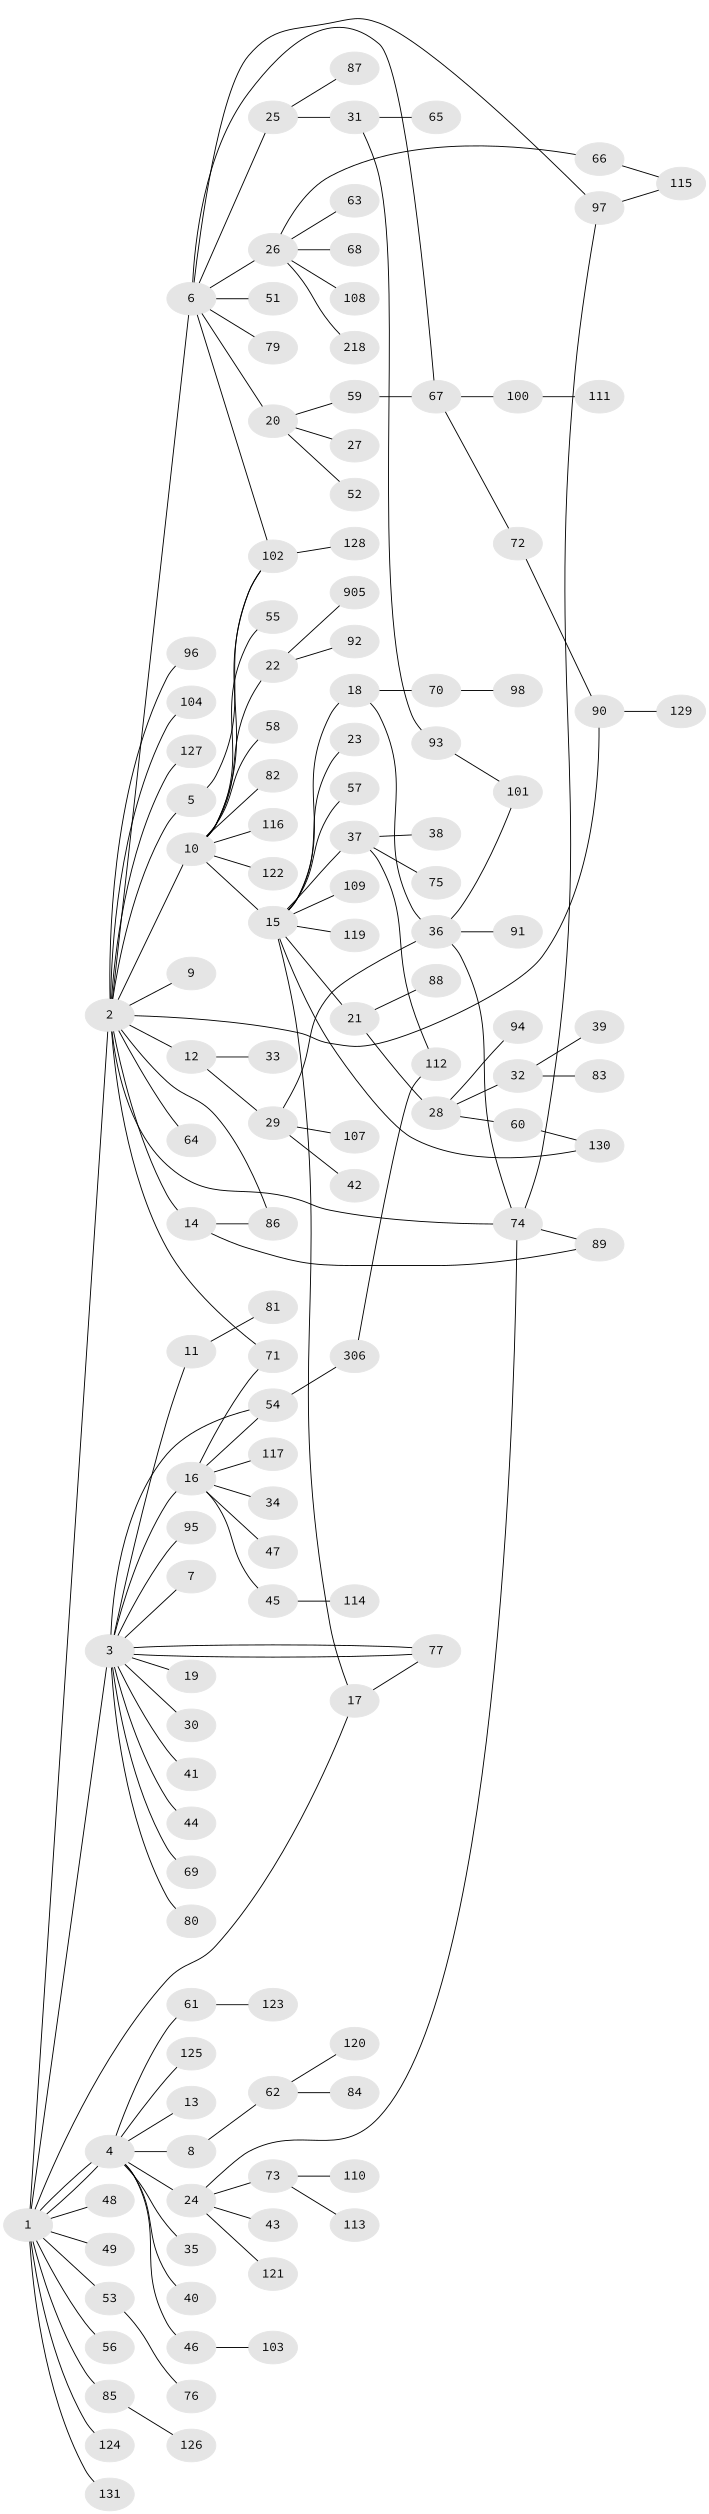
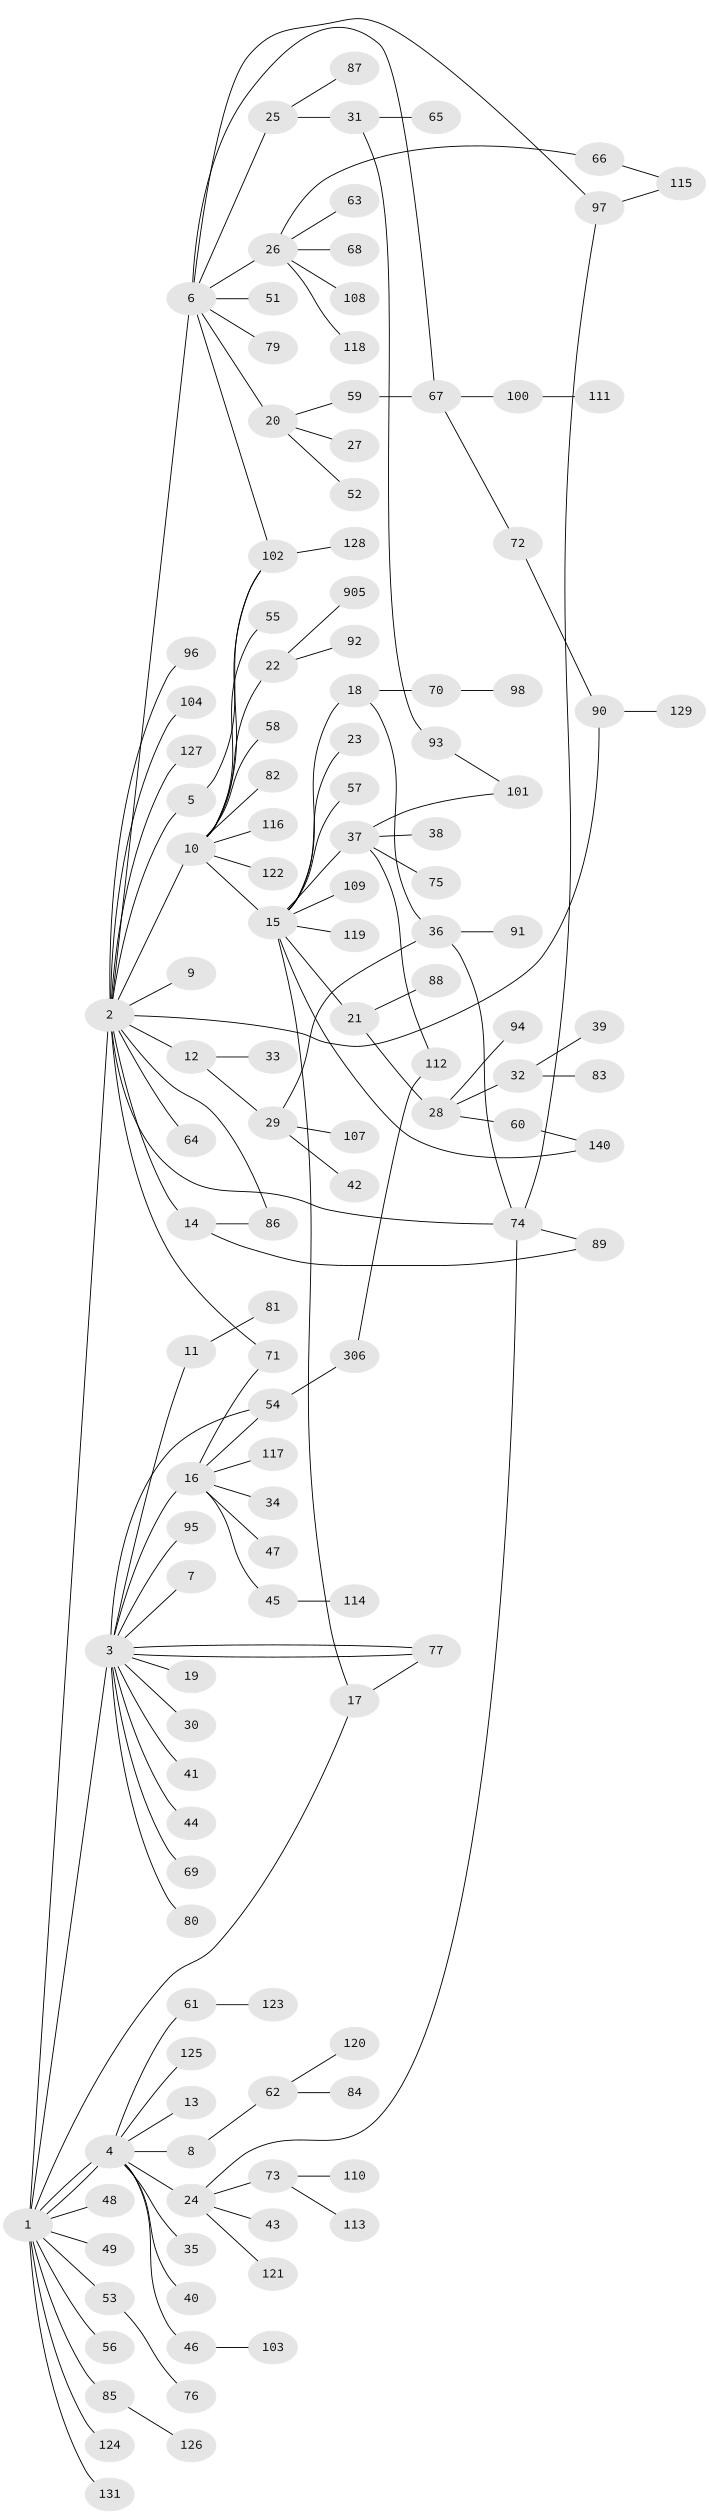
(355, 348) -> (355, 348)
(485, 866) -> (432, 804)
(599, 1146) -> (599, 1146)
